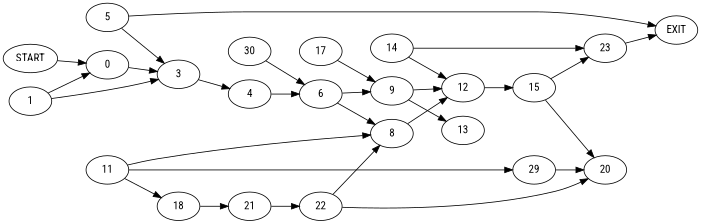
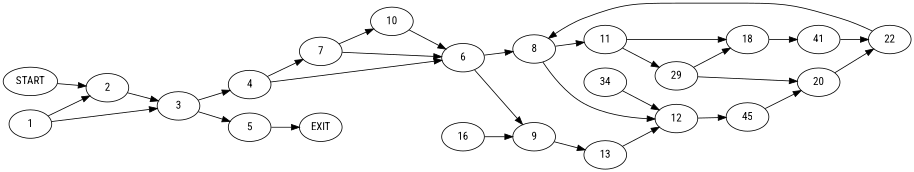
(140, 43) -> (210, 115)
(392, 48) -> (605, 82)
(605, 48) -> none
(250, 51) -> (392, 21)
none -> (321, 51)
(321, 51) -> (463, 137)
none -> (708, 60)
(107, 65) -> (107, 88)
(534, 88) -> (748, 117)
(424, 89) -> (637, 139)
(245, 147) -> (566, 45)
(463, 205) -> (851, 63)
(250, 206) -> (819, 40)
